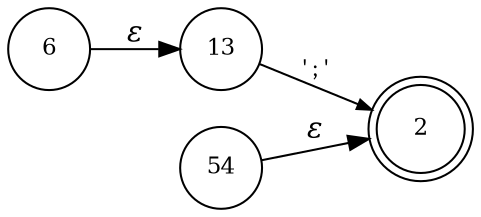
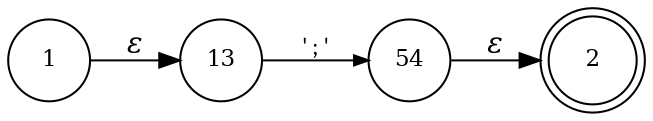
(49, 49) -> (49, 60)
(309, 84) -> (308, 60)
